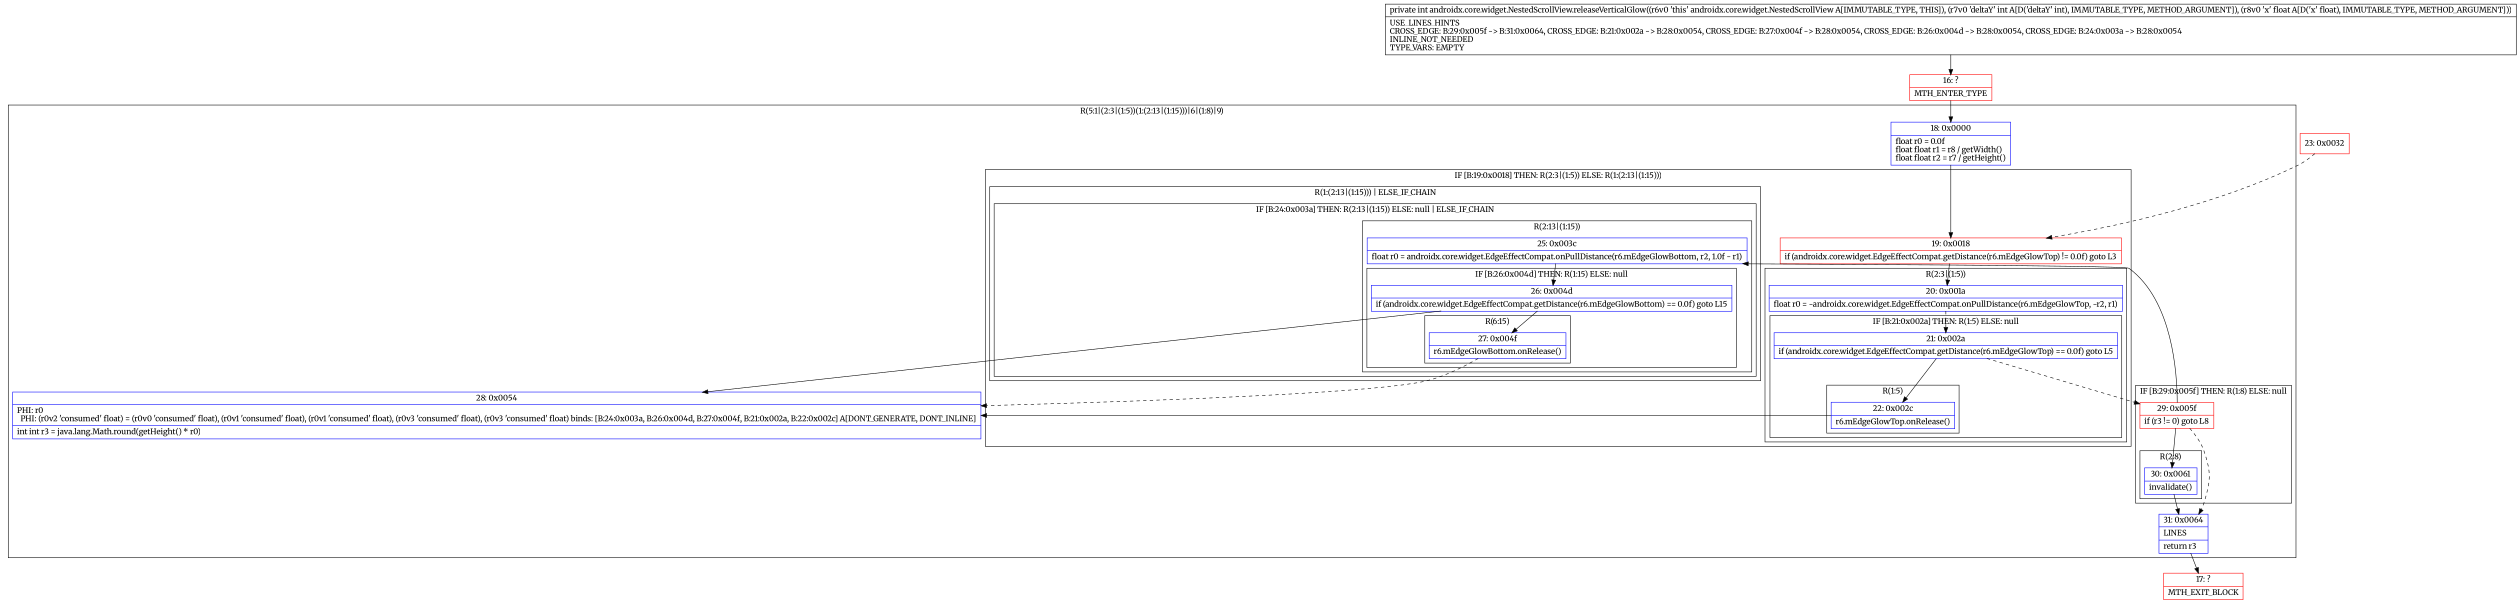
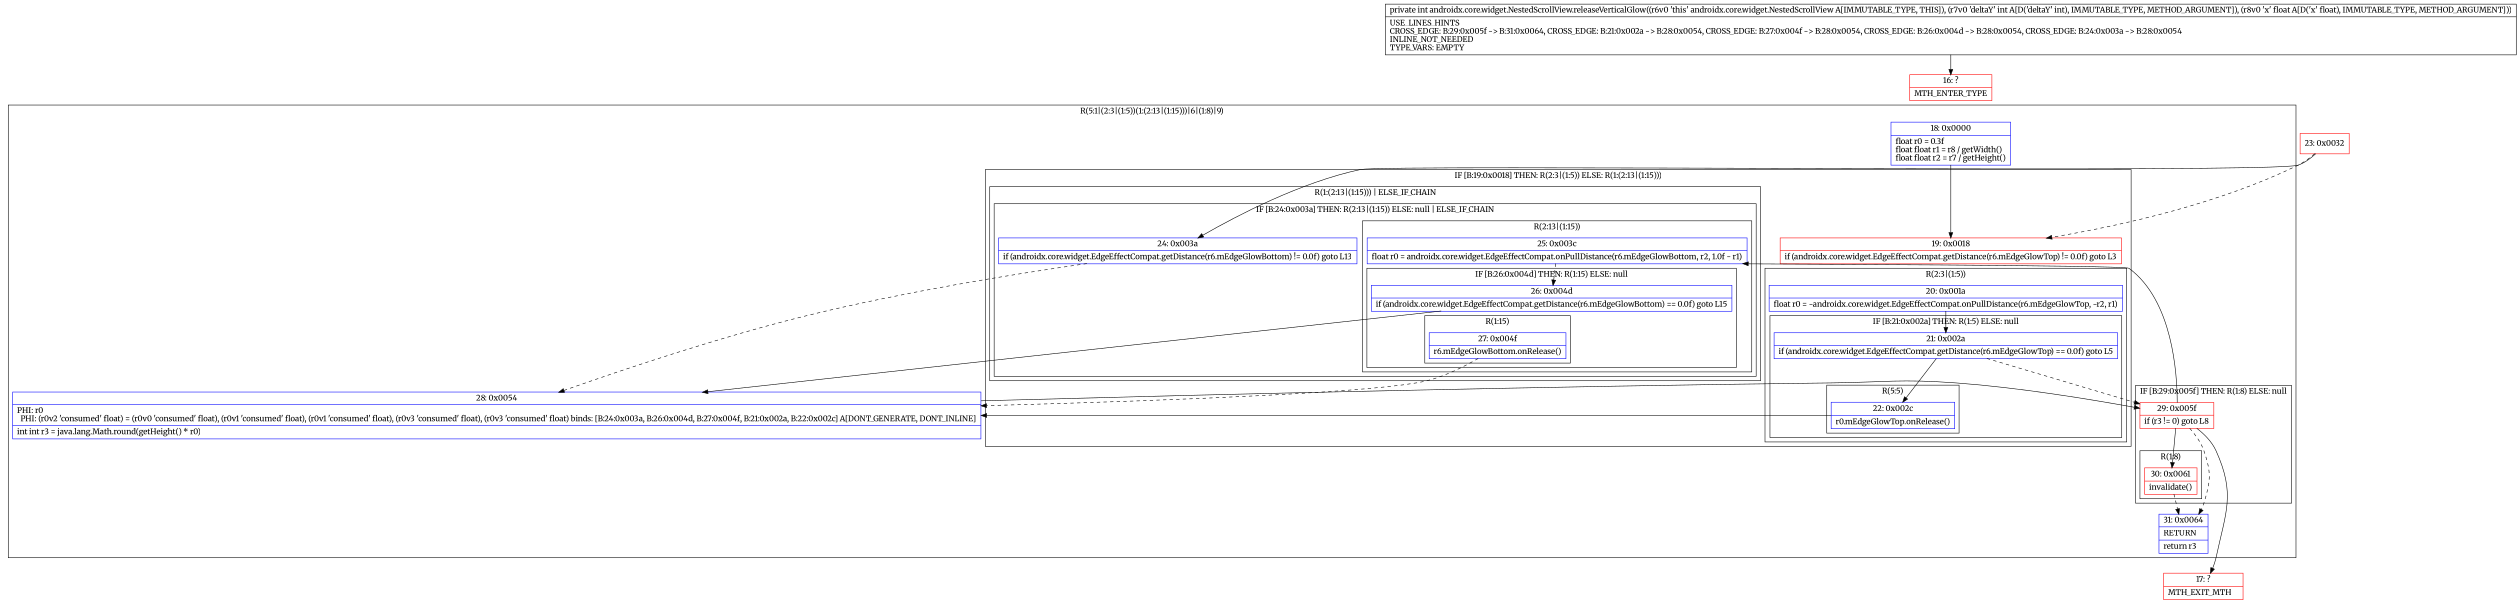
(1951, 109) -> none
(1920, 142) -> (1920, 142)
none -> (1178, 251)
(1555, 272) -> (1555, 272)
(1949, 272) -> none
(1946, 319) -> (1946, 319)
(1527, 320) -> none
(1498, 322) -> (1498, 322)
none -> (1558, 387)
(1893, 391) -> (1893, 391)
(1893, 422) -> (1893, 422)
(2171, 457) -> (2171, 457)
(2171, 481) -> (2171, 481)
(2176, 502) -> (2176, 502)
(2175, 533) -> (2180, 533)
(2194, 561) -> (2227, 495)
(2203, 593) -> (2200, 593)
